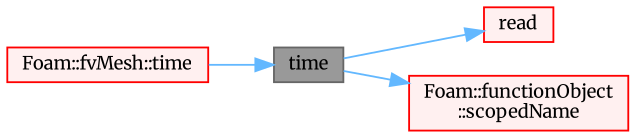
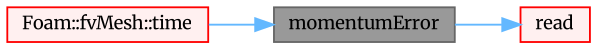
(309, 65) -> (364, 25)
(519, 103) -> none
